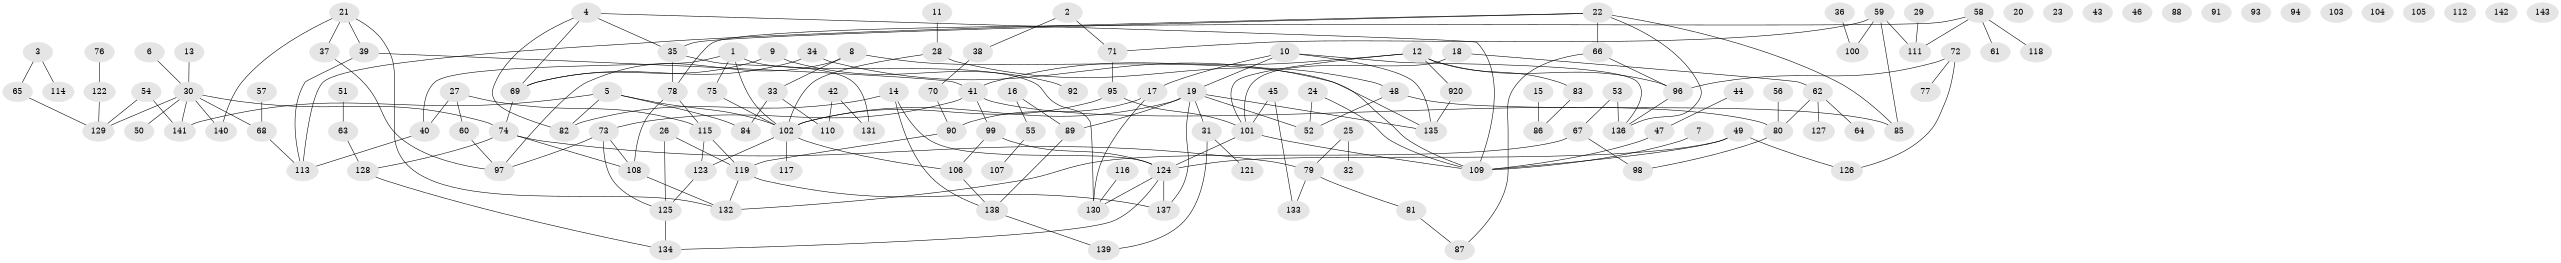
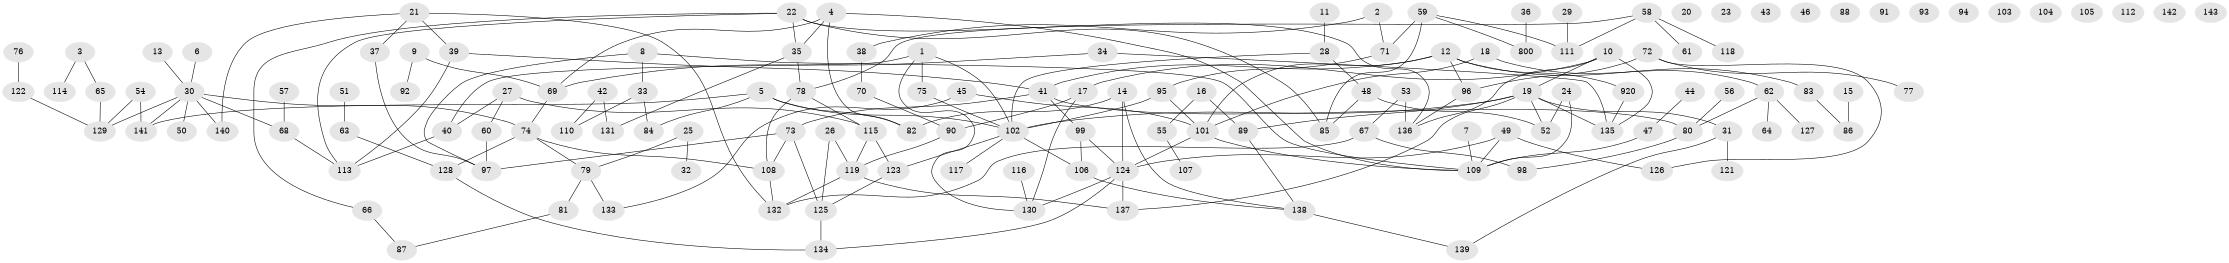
(1852, 52) -> (1526, 52)
(1638, 72) -> none
